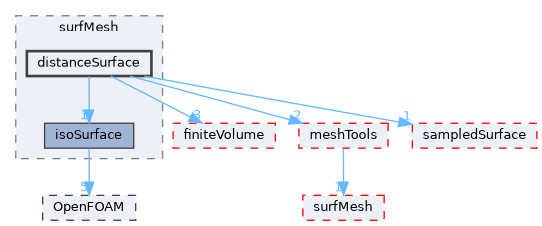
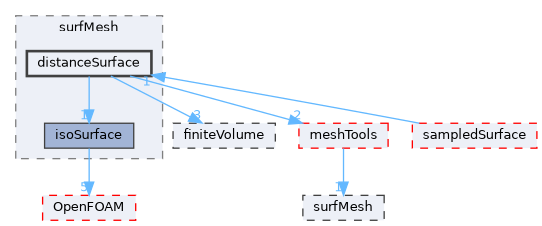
(272, 99) -> (292, 100)
(224, 136) -> (224, 136)
(89, 208) -> (89, 208)
(344, 208) -> (344, 208)
